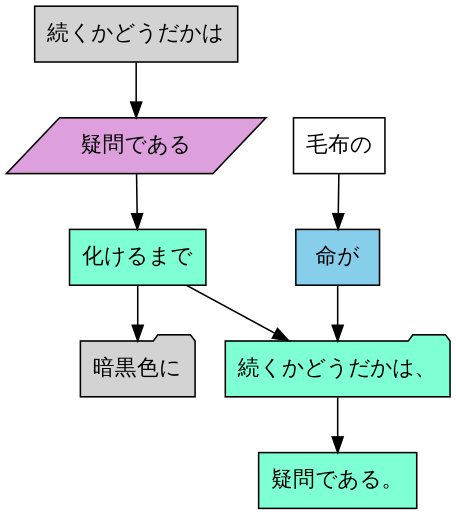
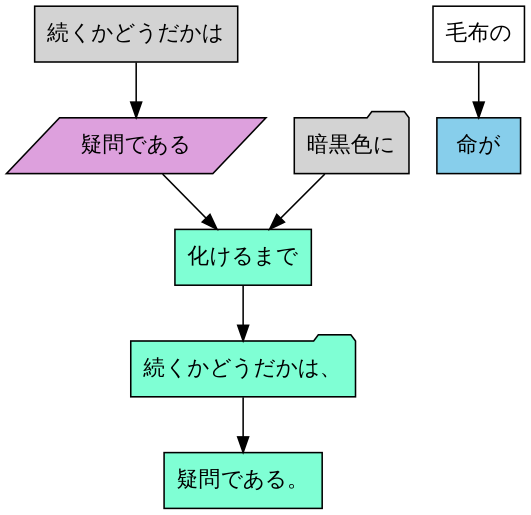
(138, 305) -> (303, 196)
(338, 305) -> none
